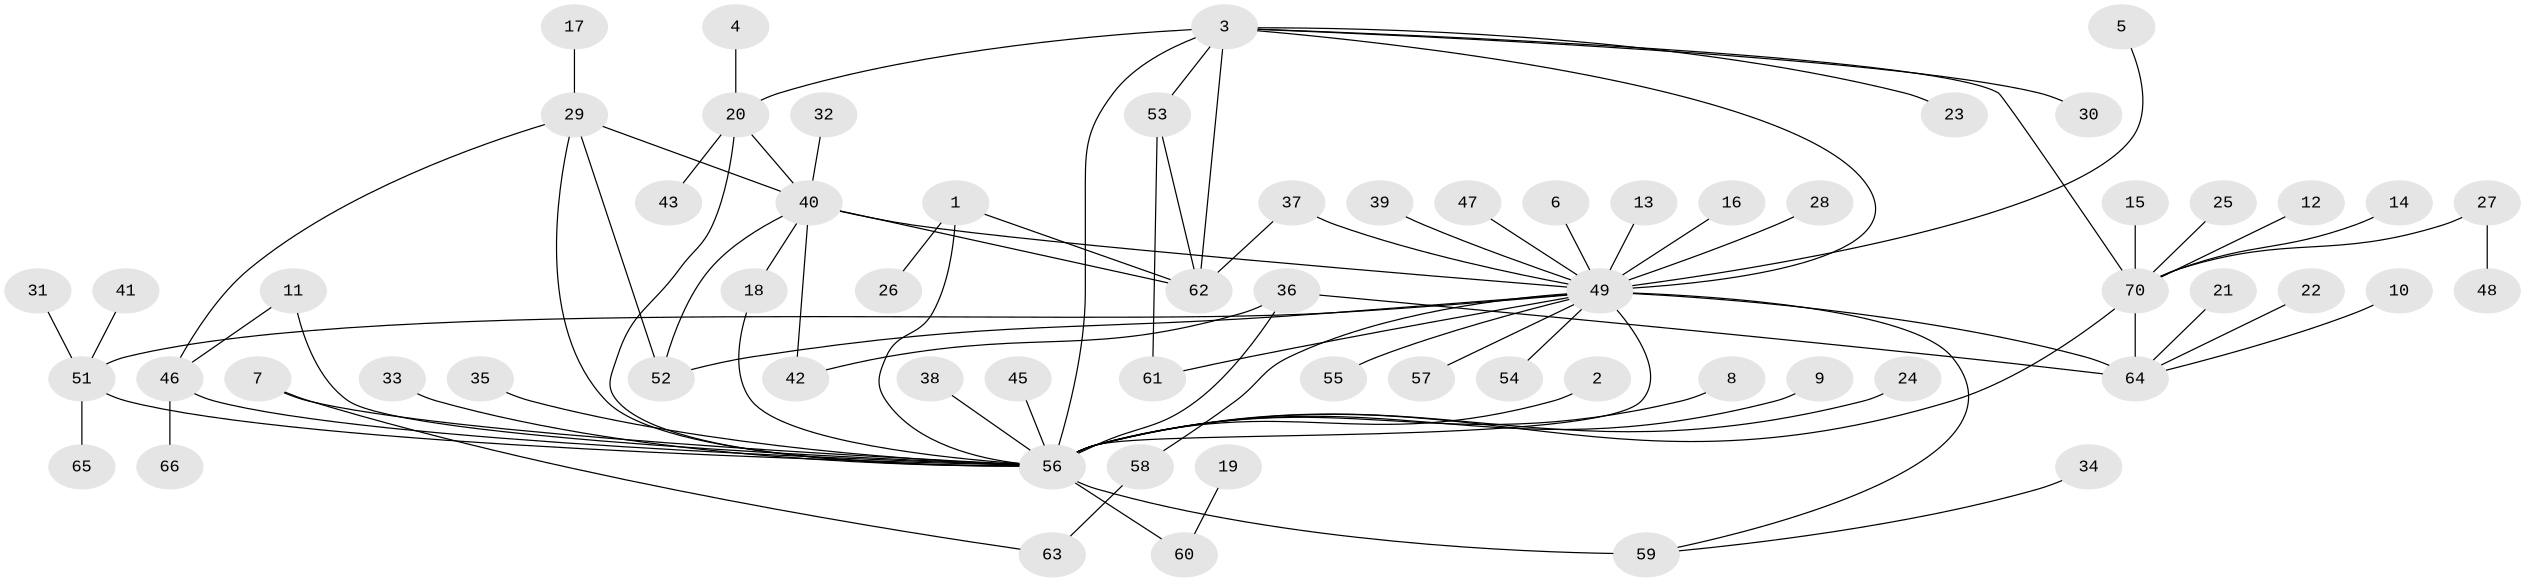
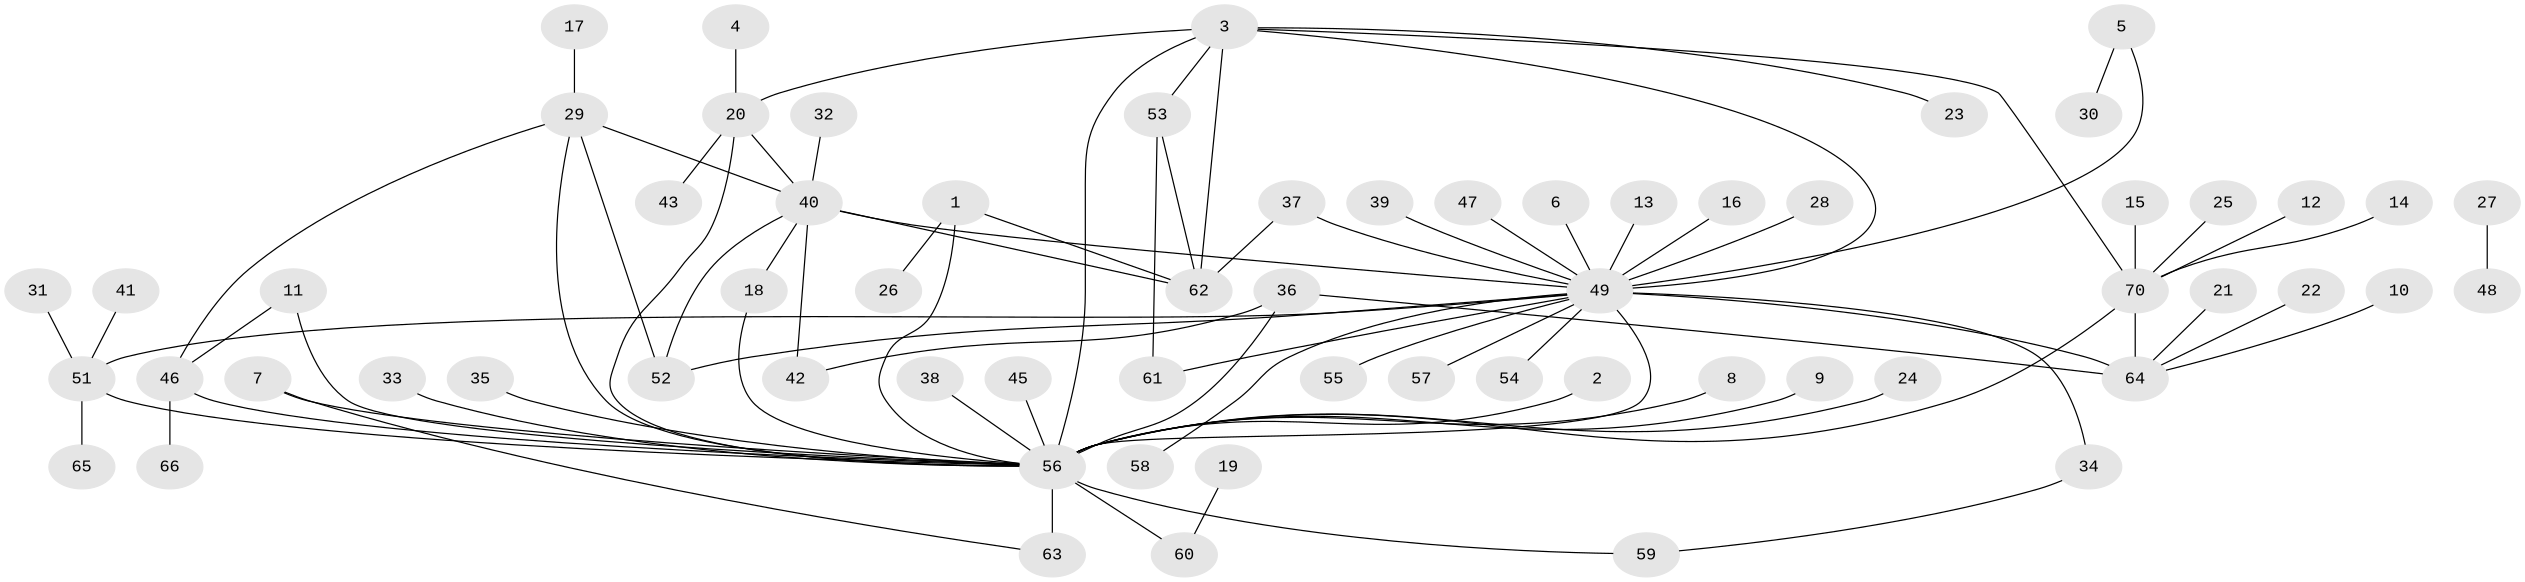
(1662, 51) -> (2105, 71)
(2311, 247) -> none
(1963, 382) -> (1890, 314)
(1096, 511) -> (1052, 511)
